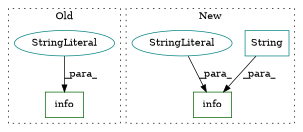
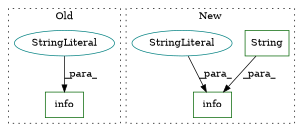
(267, 43) -> (267, 43)
